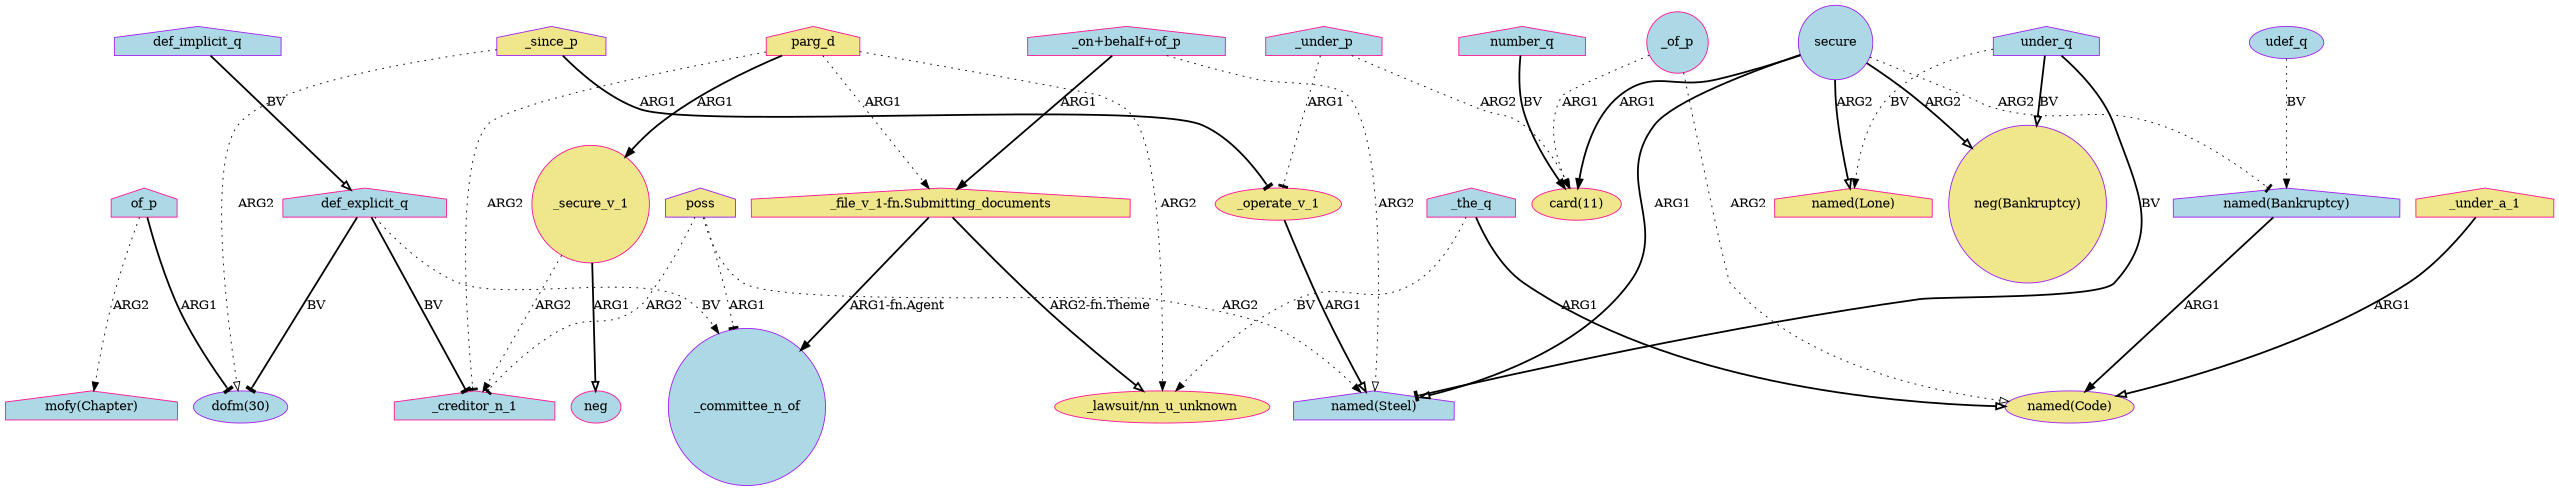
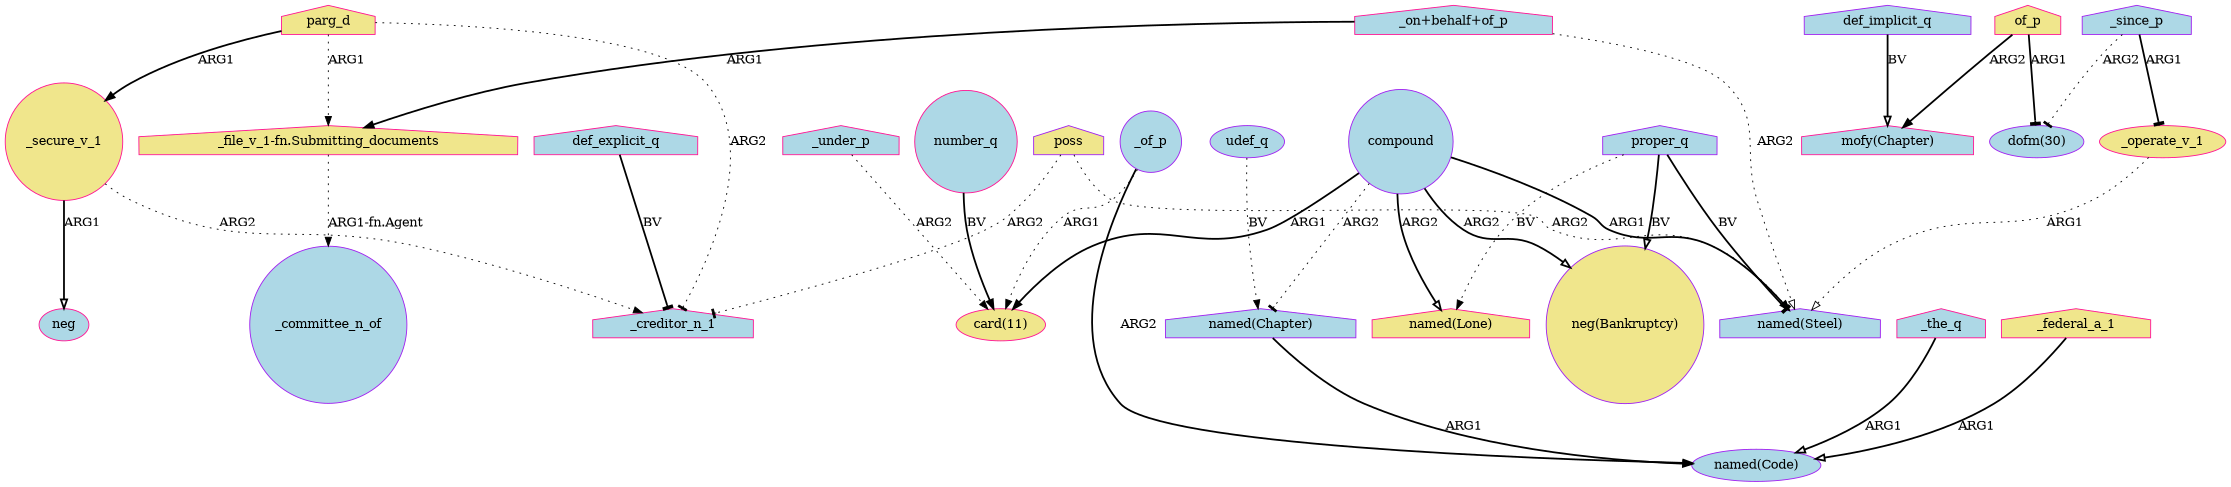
(551, 43) -> (2137, 21)
(1522, 43) -> (966, 142)
(1678, 43) -> (1151, 142)
(1836, 43) -> (1401, 142)
(2046, 43) -> (1660, 142)
(1302, 119) -> none
(277, 120) -> (1888, 75)
(243, 121) -> (2083, 76)
(144, 204) -> (2028, 21)
(2287, 204) -> (1261, 325)
(2485, 204) -> (2076, 325)
(720, 271) -> none
(868, 280) -> (328, 196)
(529, 289) -> none
(113, 299) -> (1961, 78)
(305, 302) -> none
(1320, 303) -> (1980, 223)
(1761, 312) -> (1275, 440)
(1162, 407) -> none
(2070, 407) -> (1756, 465)
